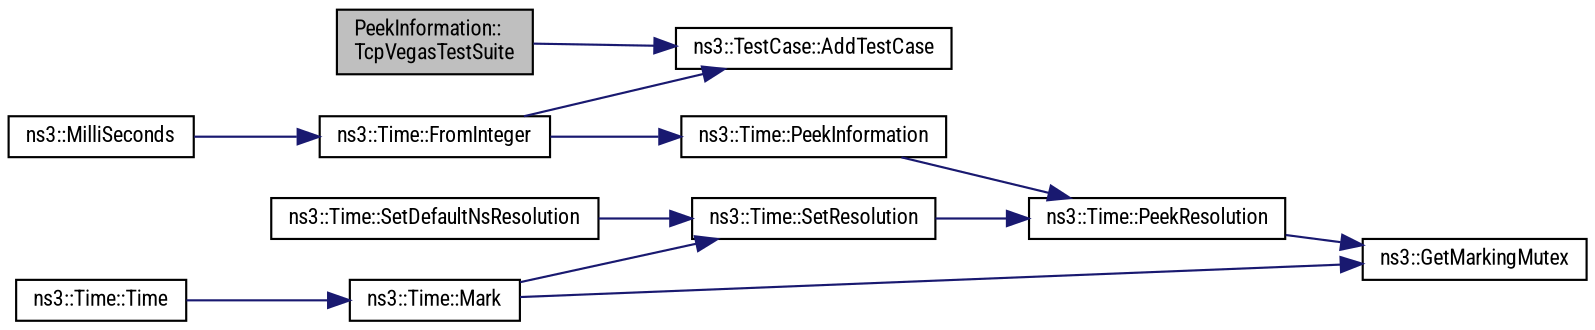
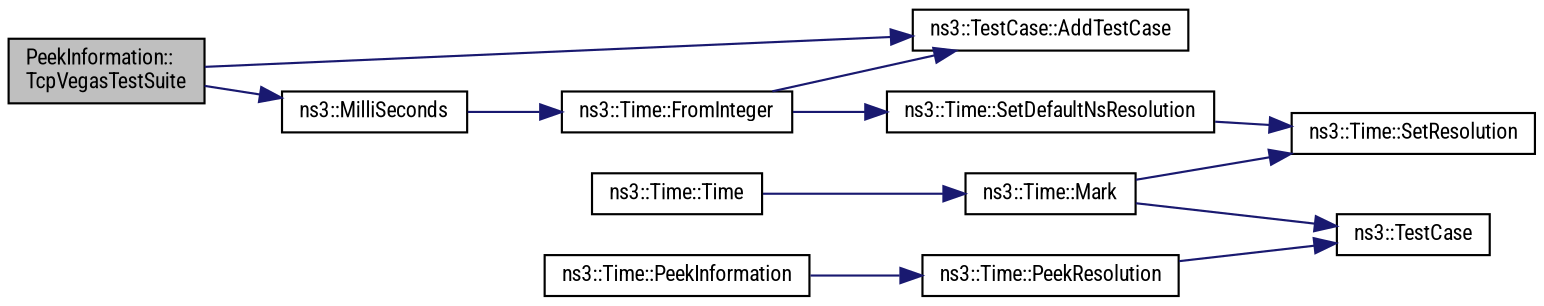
none -> (232, 90)
(605, 137) -> (829, 112)
(971, 219) -> none
(1475, 259) -> (1413, 235)
